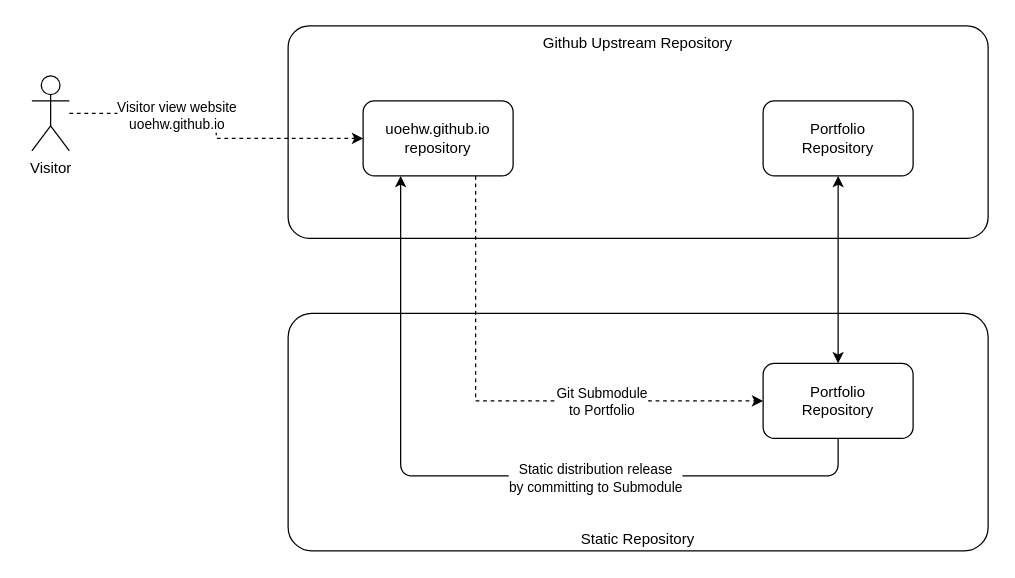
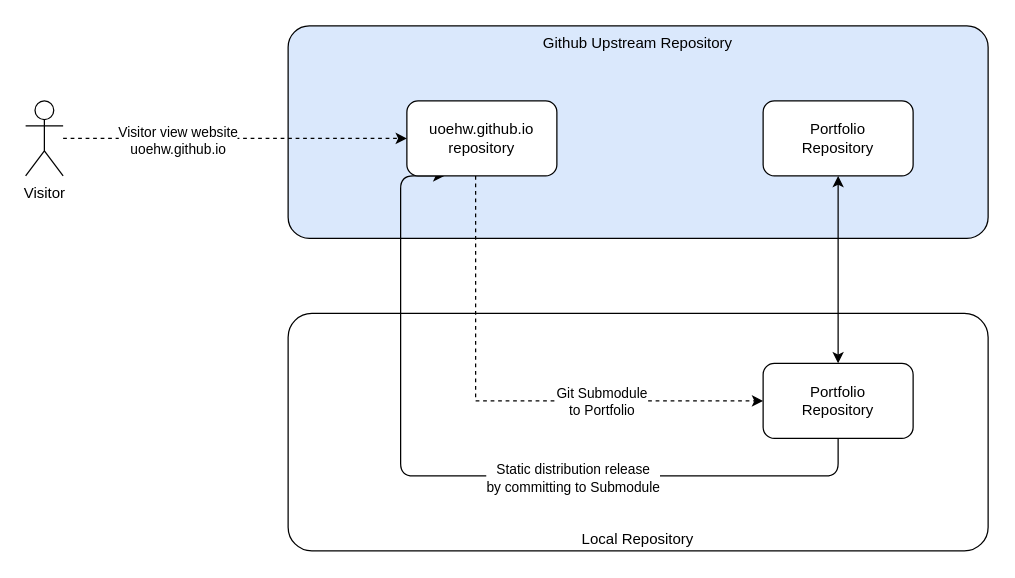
(51, 113) -> (44, 138)
(638, 132) -> (638, 132)
(438, 138) -> (482, 138)
(638, 538) -> (638, 538)
